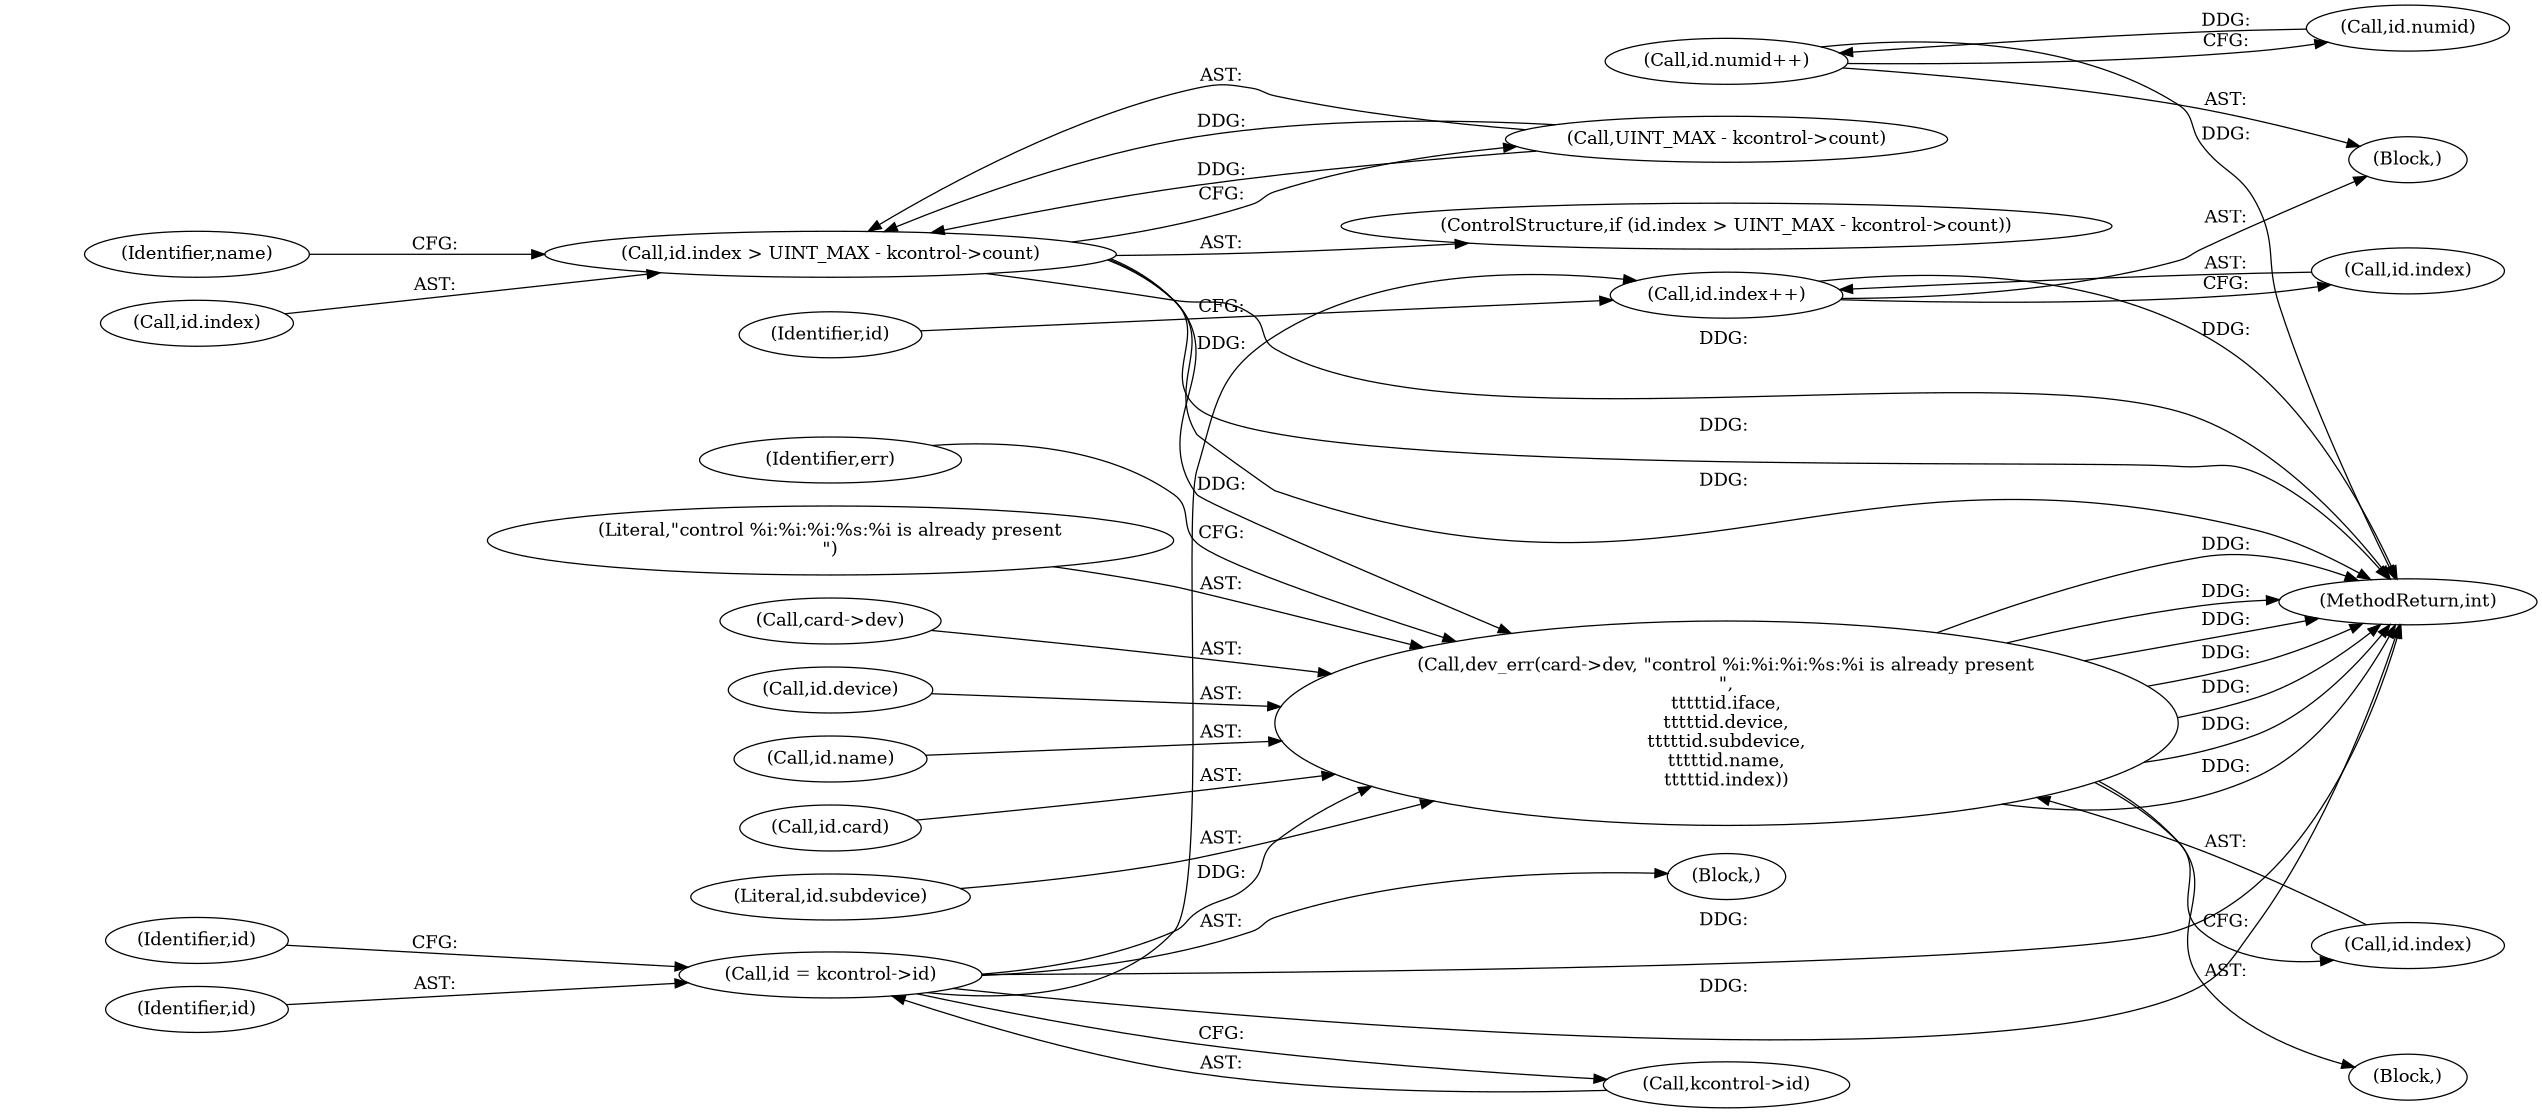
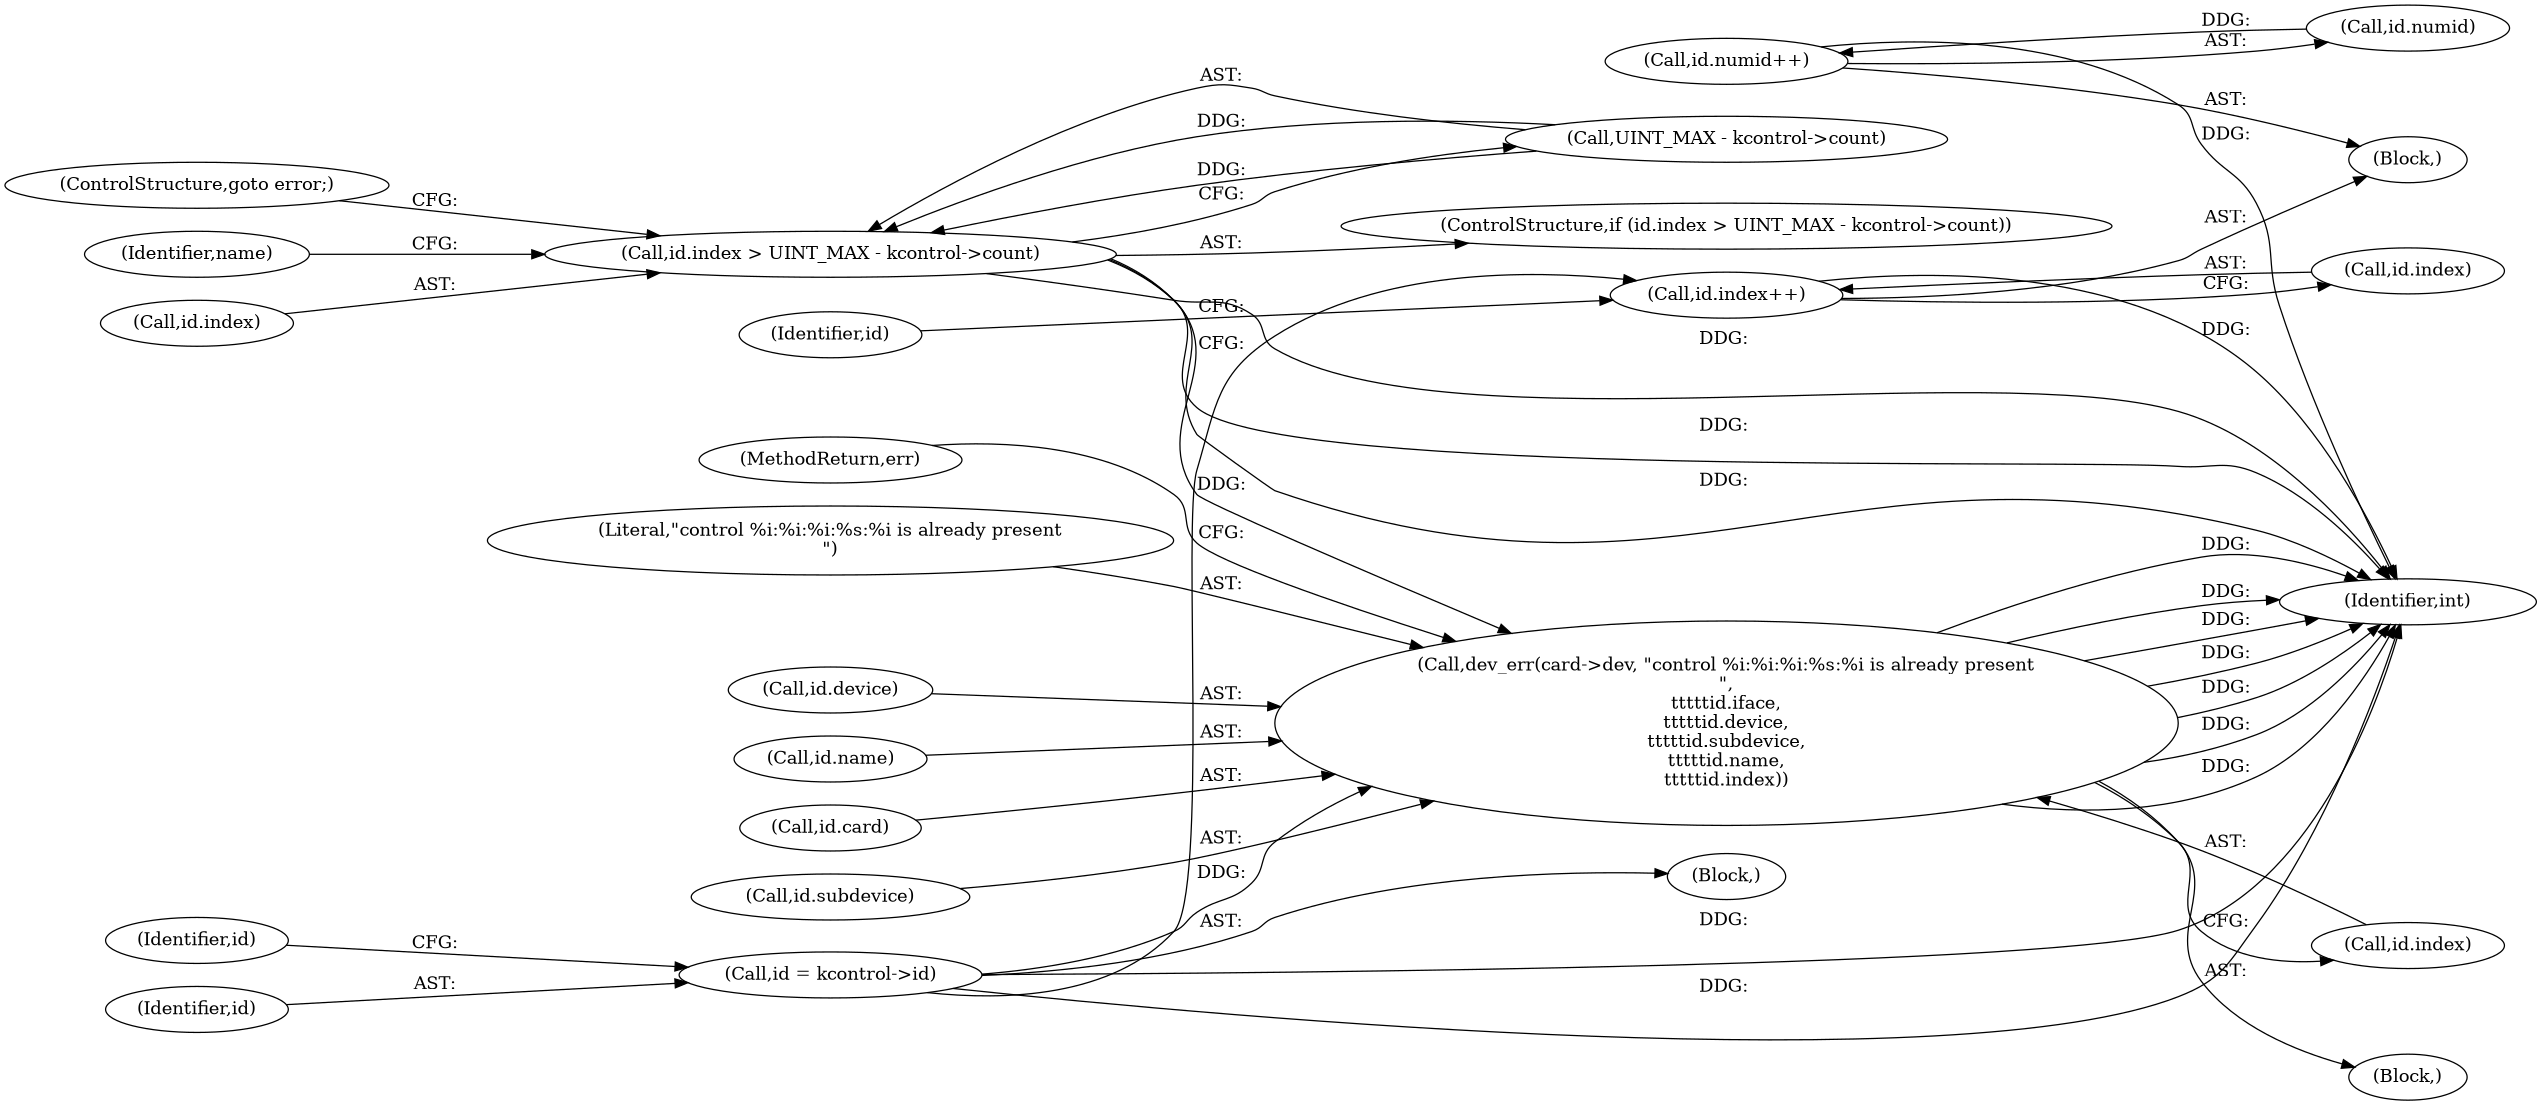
(2229, 42) -> (2229, 42)
none -> (197, 185)
(1224, 344) -> (1224, 344)
(831, 460) -> (831, 460)
(2408, 602) -> (2408, 602)
(831, 621) -> none
(831, 897) -> (831, 897)
(1727, 1085) -> none
